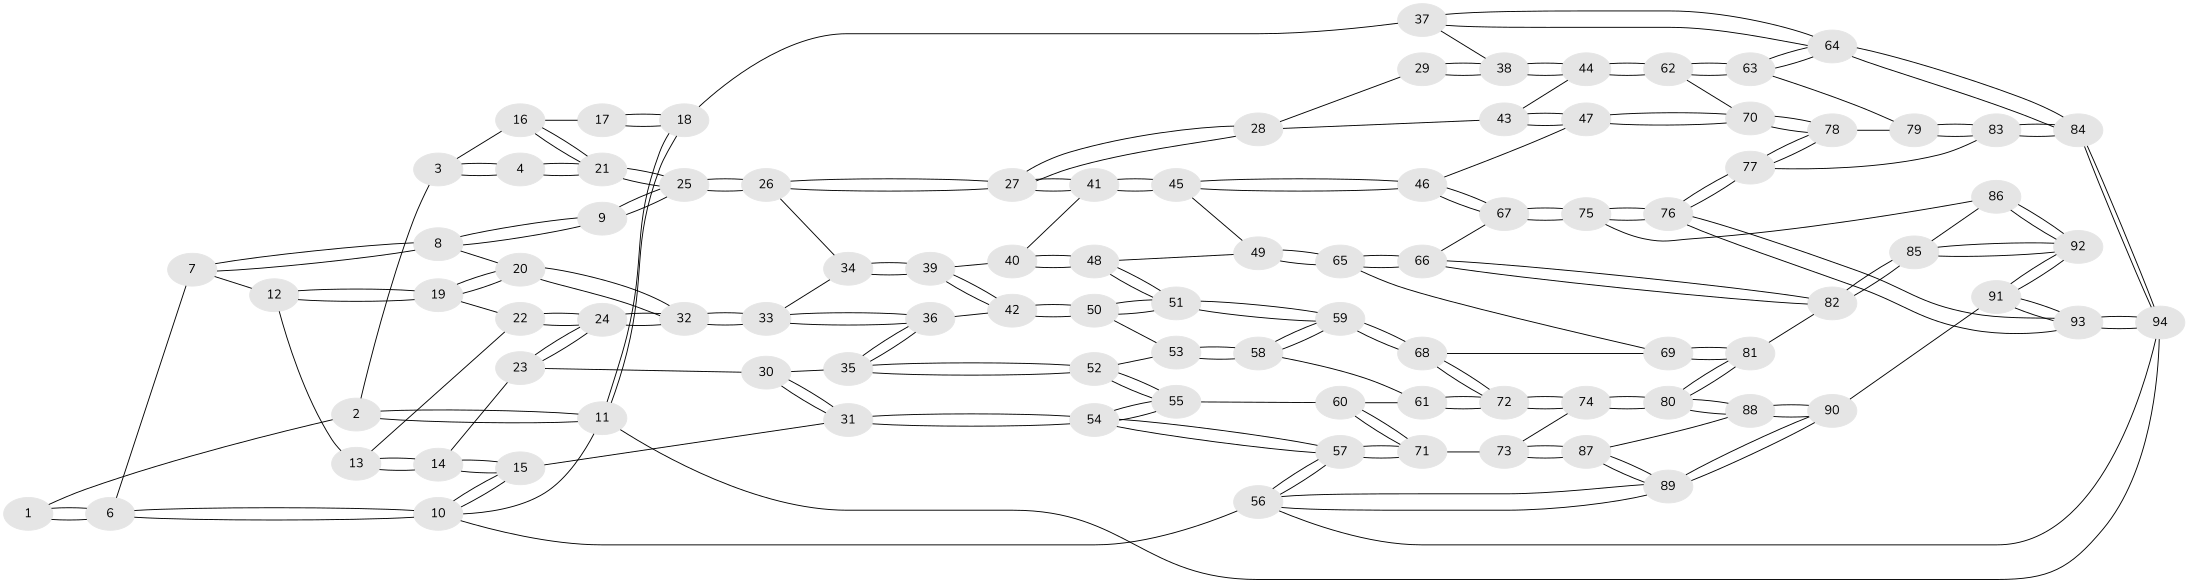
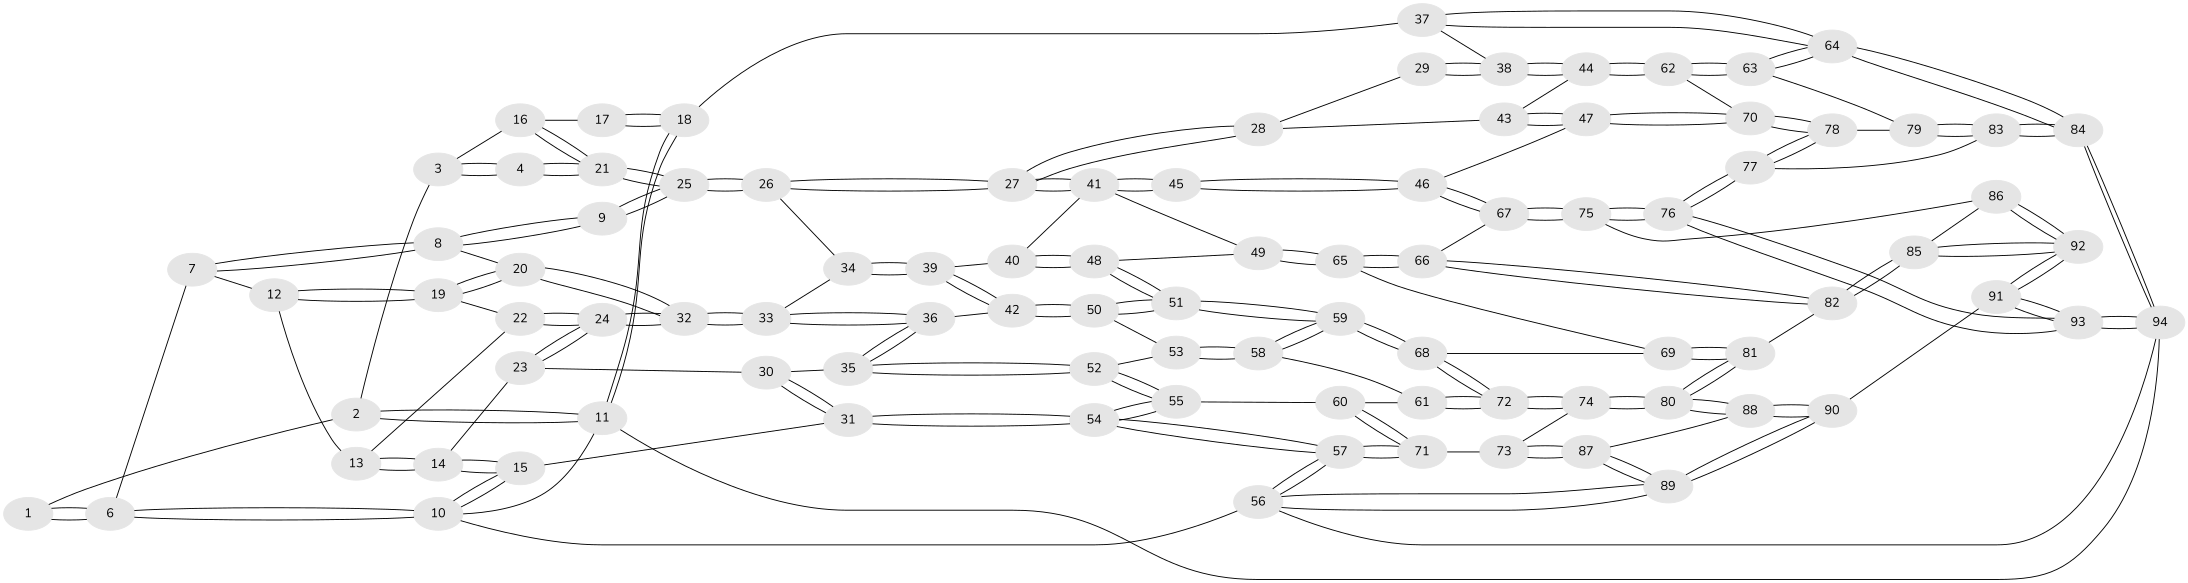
(1217, 219) -> (1176, 220)
